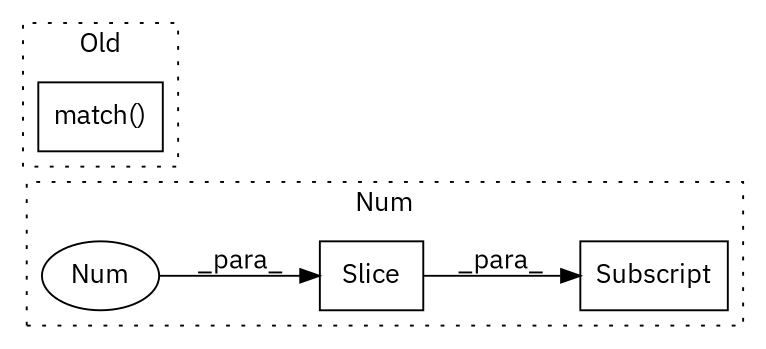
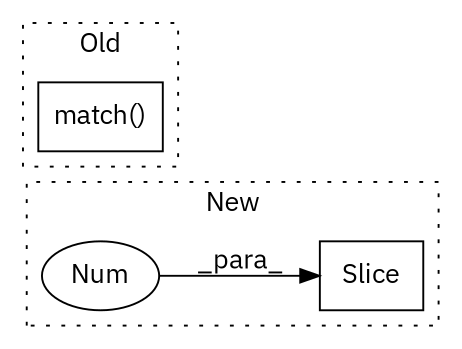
(385, 204) -> (233, 204)
(654, 276) -> none
